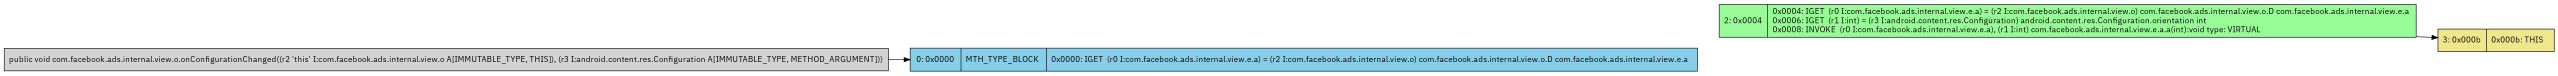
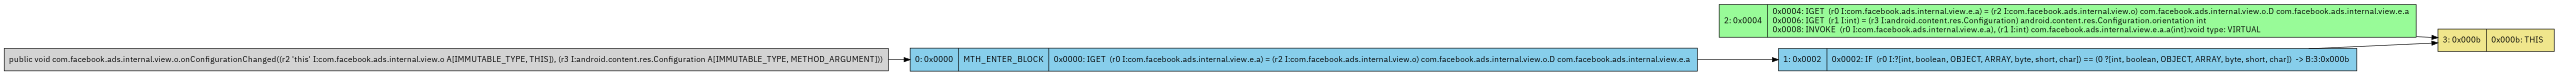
(1002, 59) -> (1004, 59)
none -> (2068, 60)
